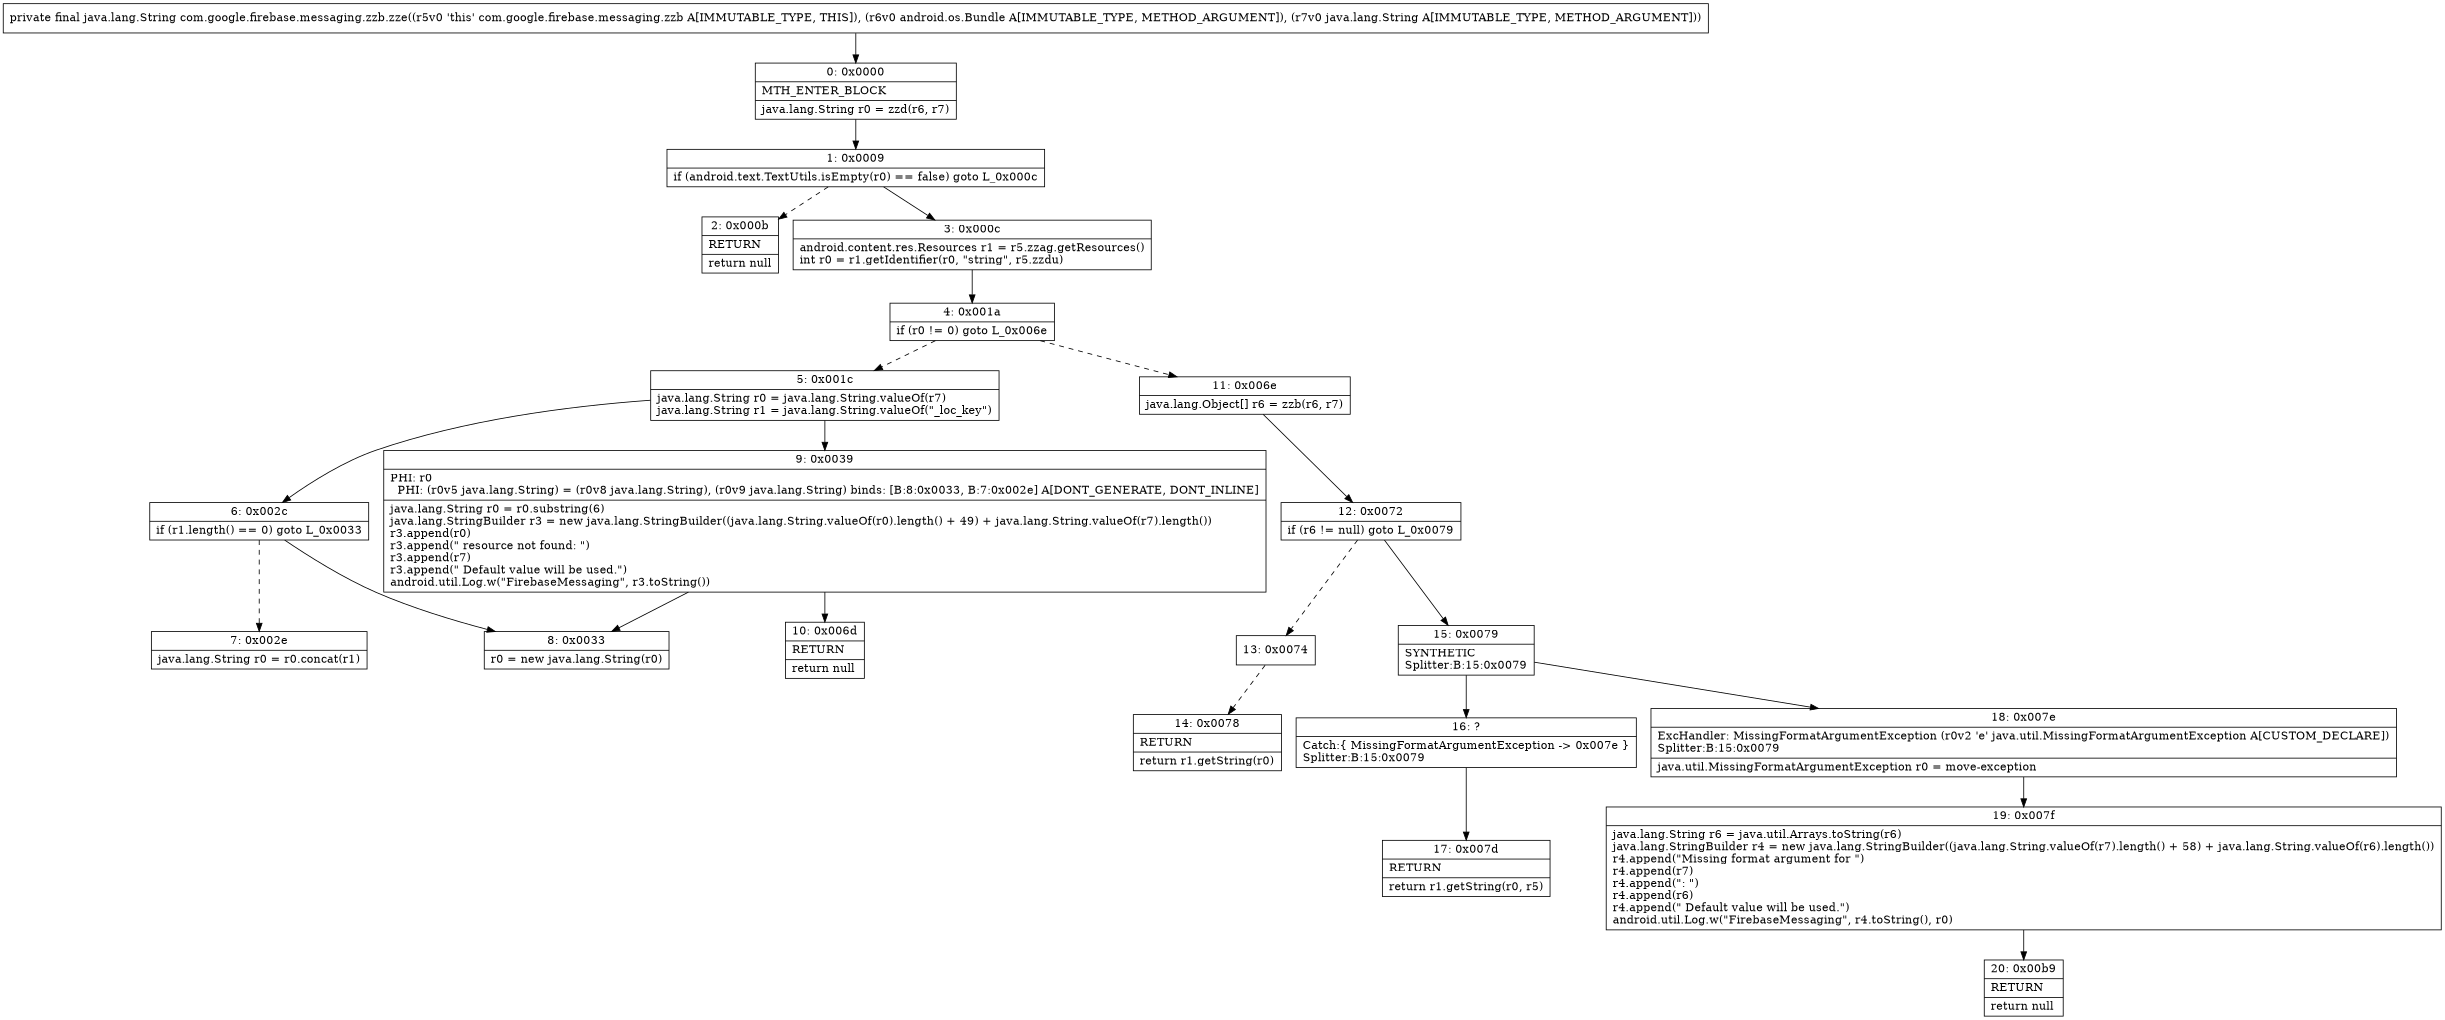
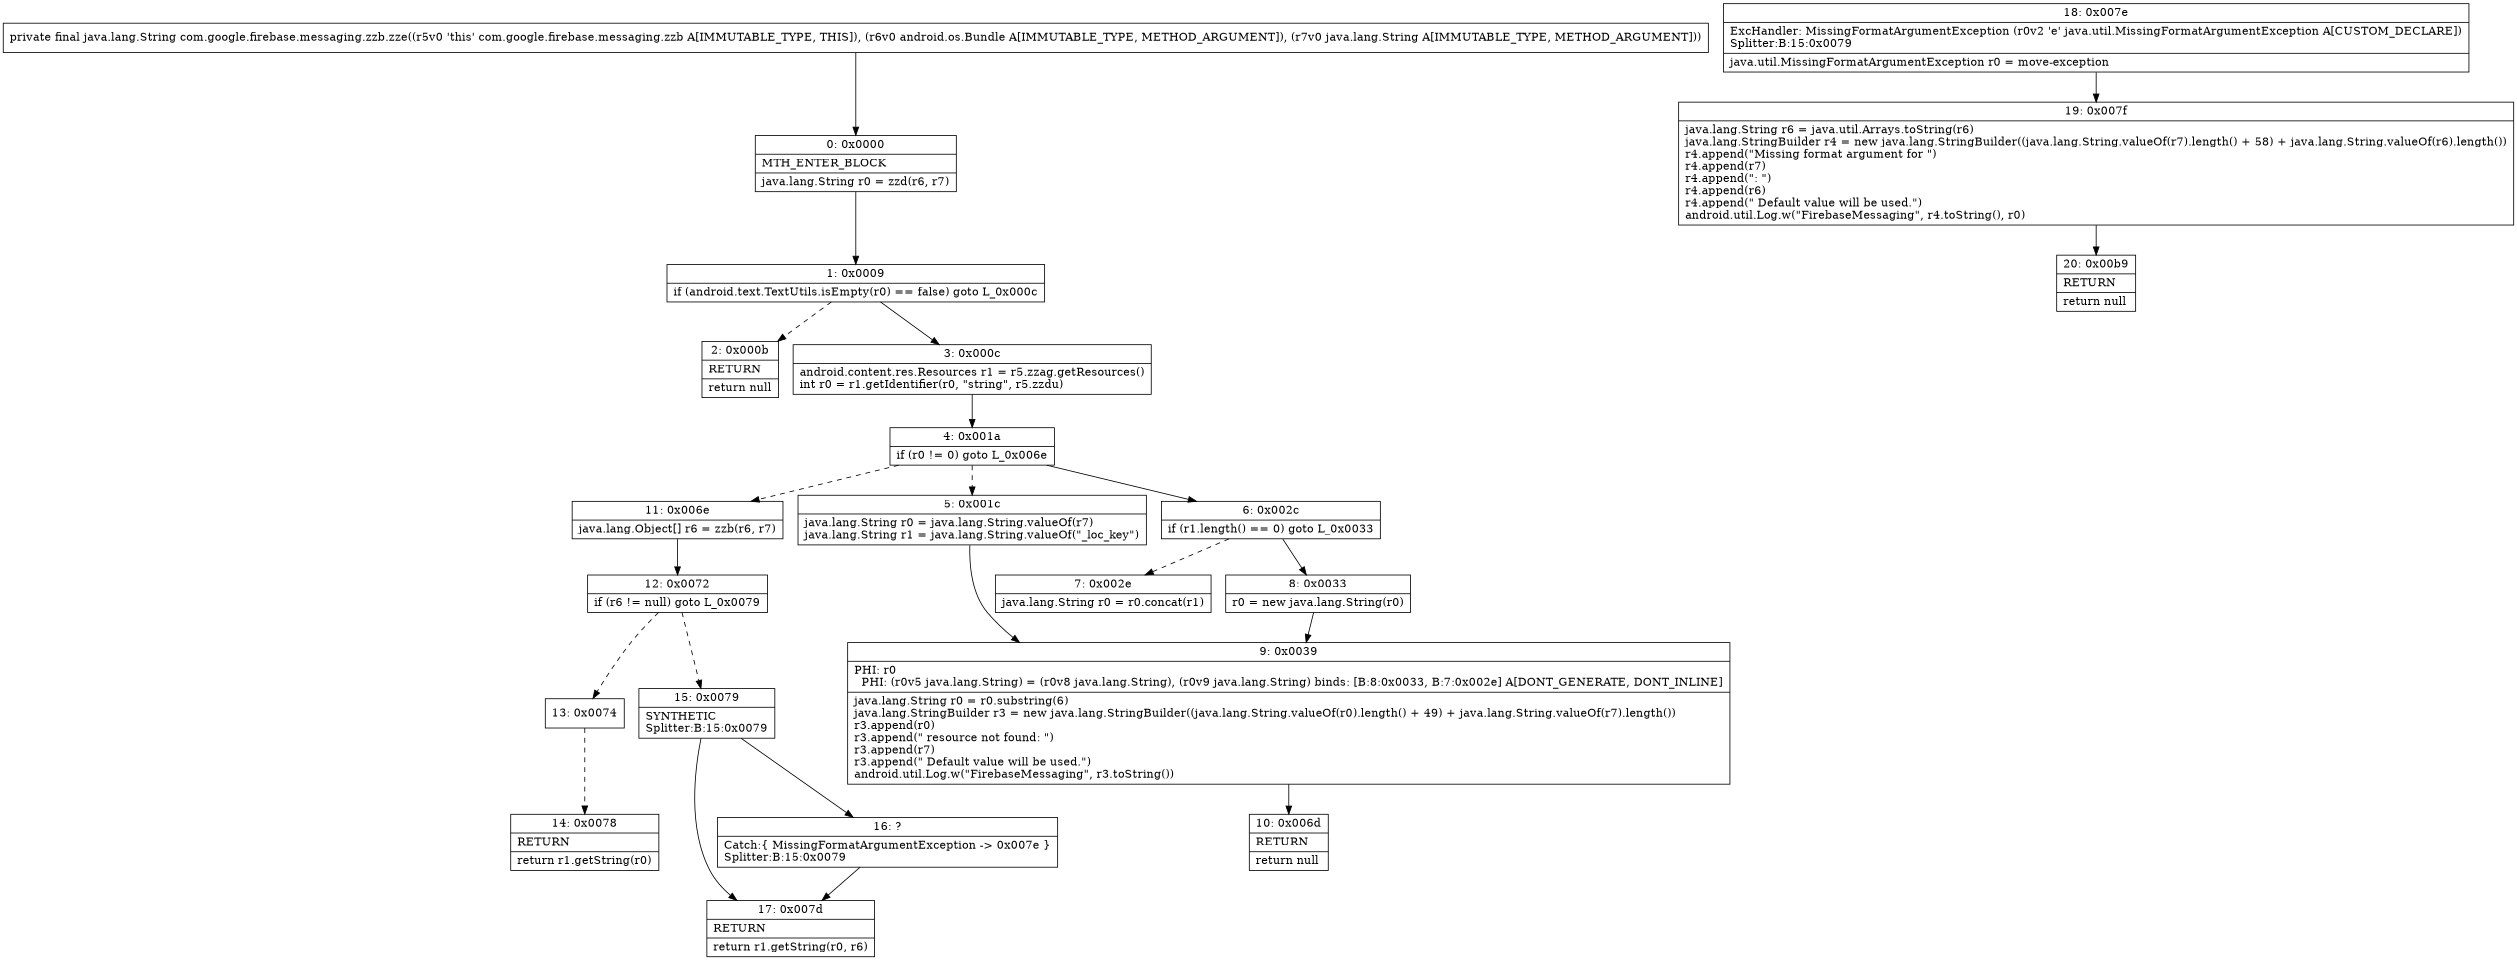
(463, 426) -> (1118, 482)
(1414, 579) -> (690, 646)
(654, 610) -> (1311, 624)
(1672, 685) -> (696, 822)
(1466, 887) -> (791, 947)
